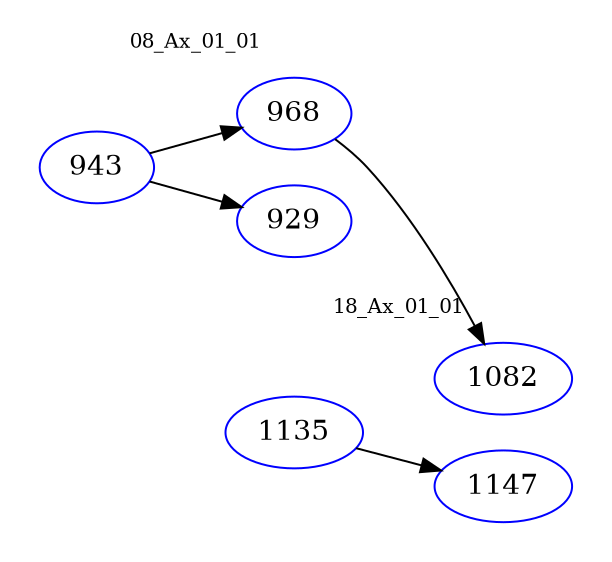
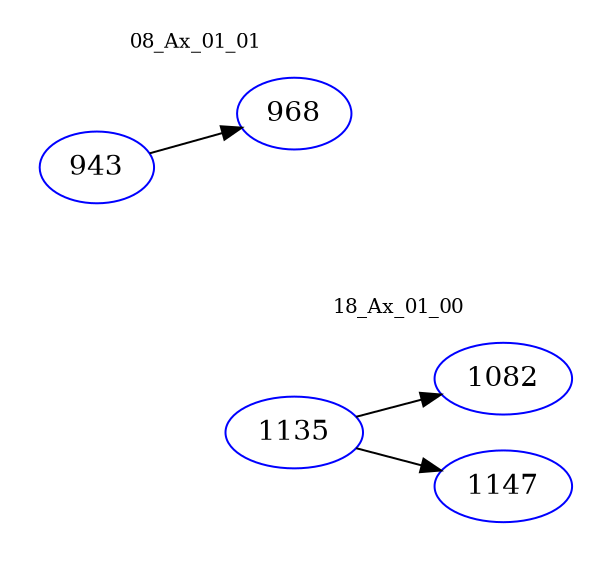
(294, 221) -> none
(414, 226) -> (389, 408)
(399, 308) -> (399, 308)
